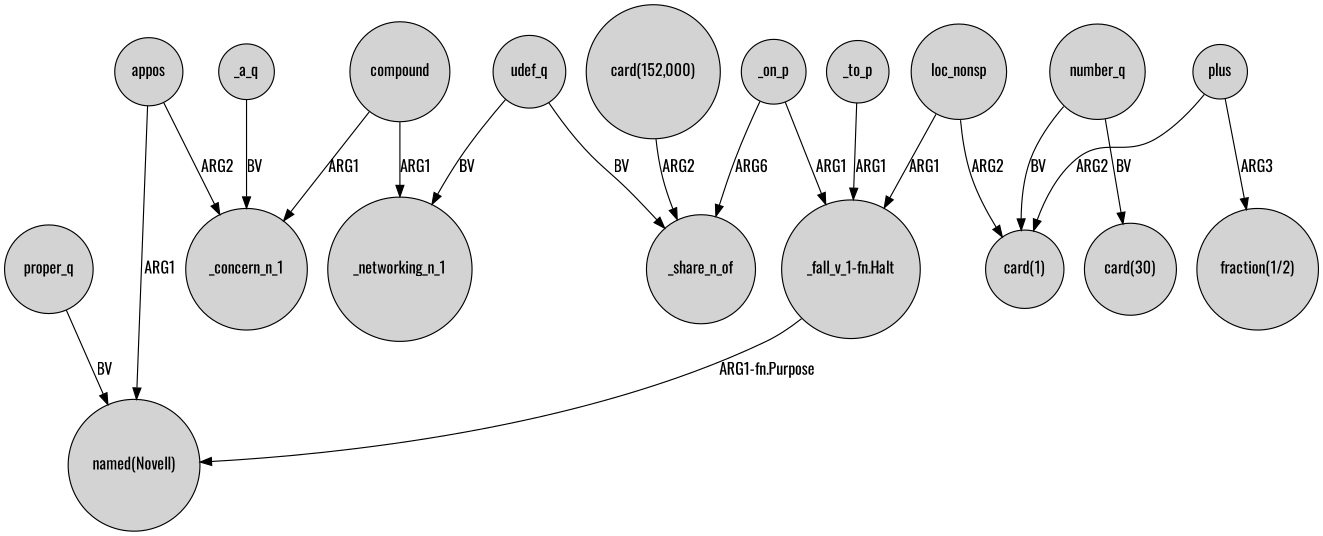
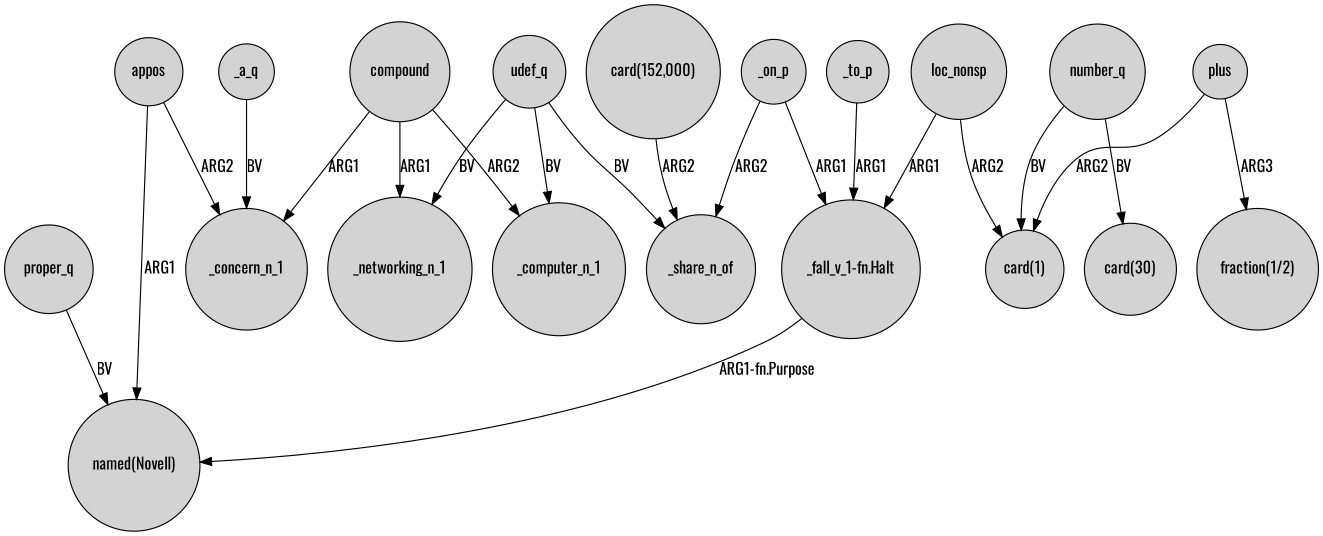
(752, 168) -> (752, 168)
none -> (559, 269)
